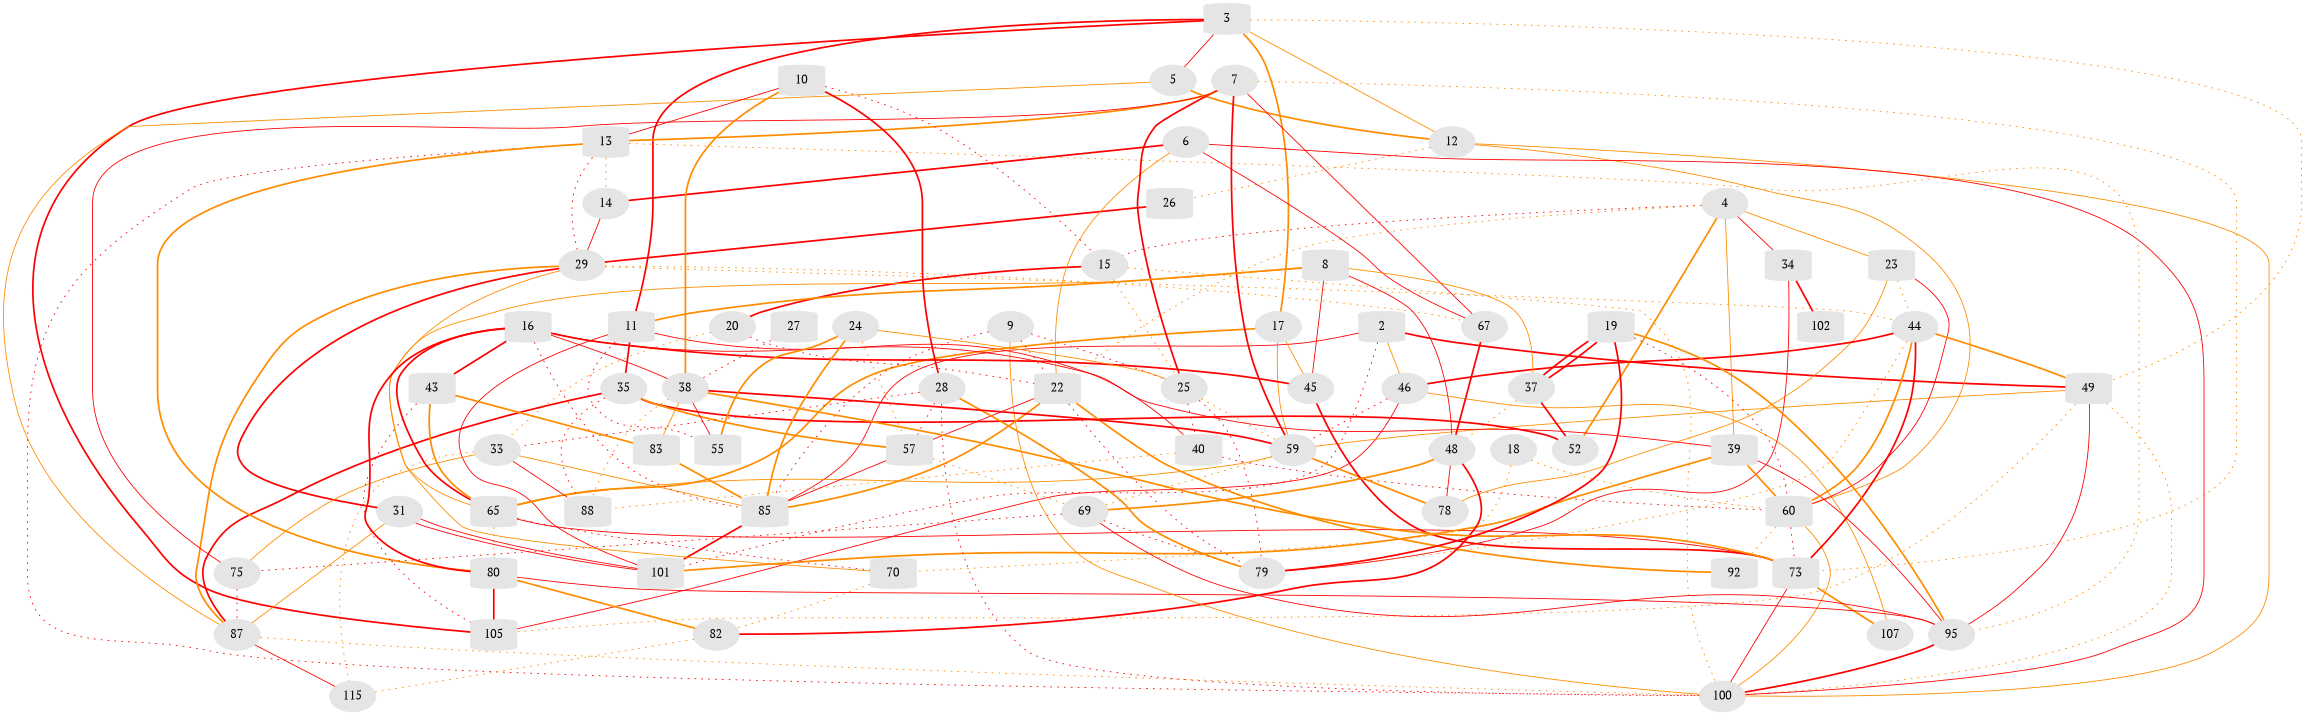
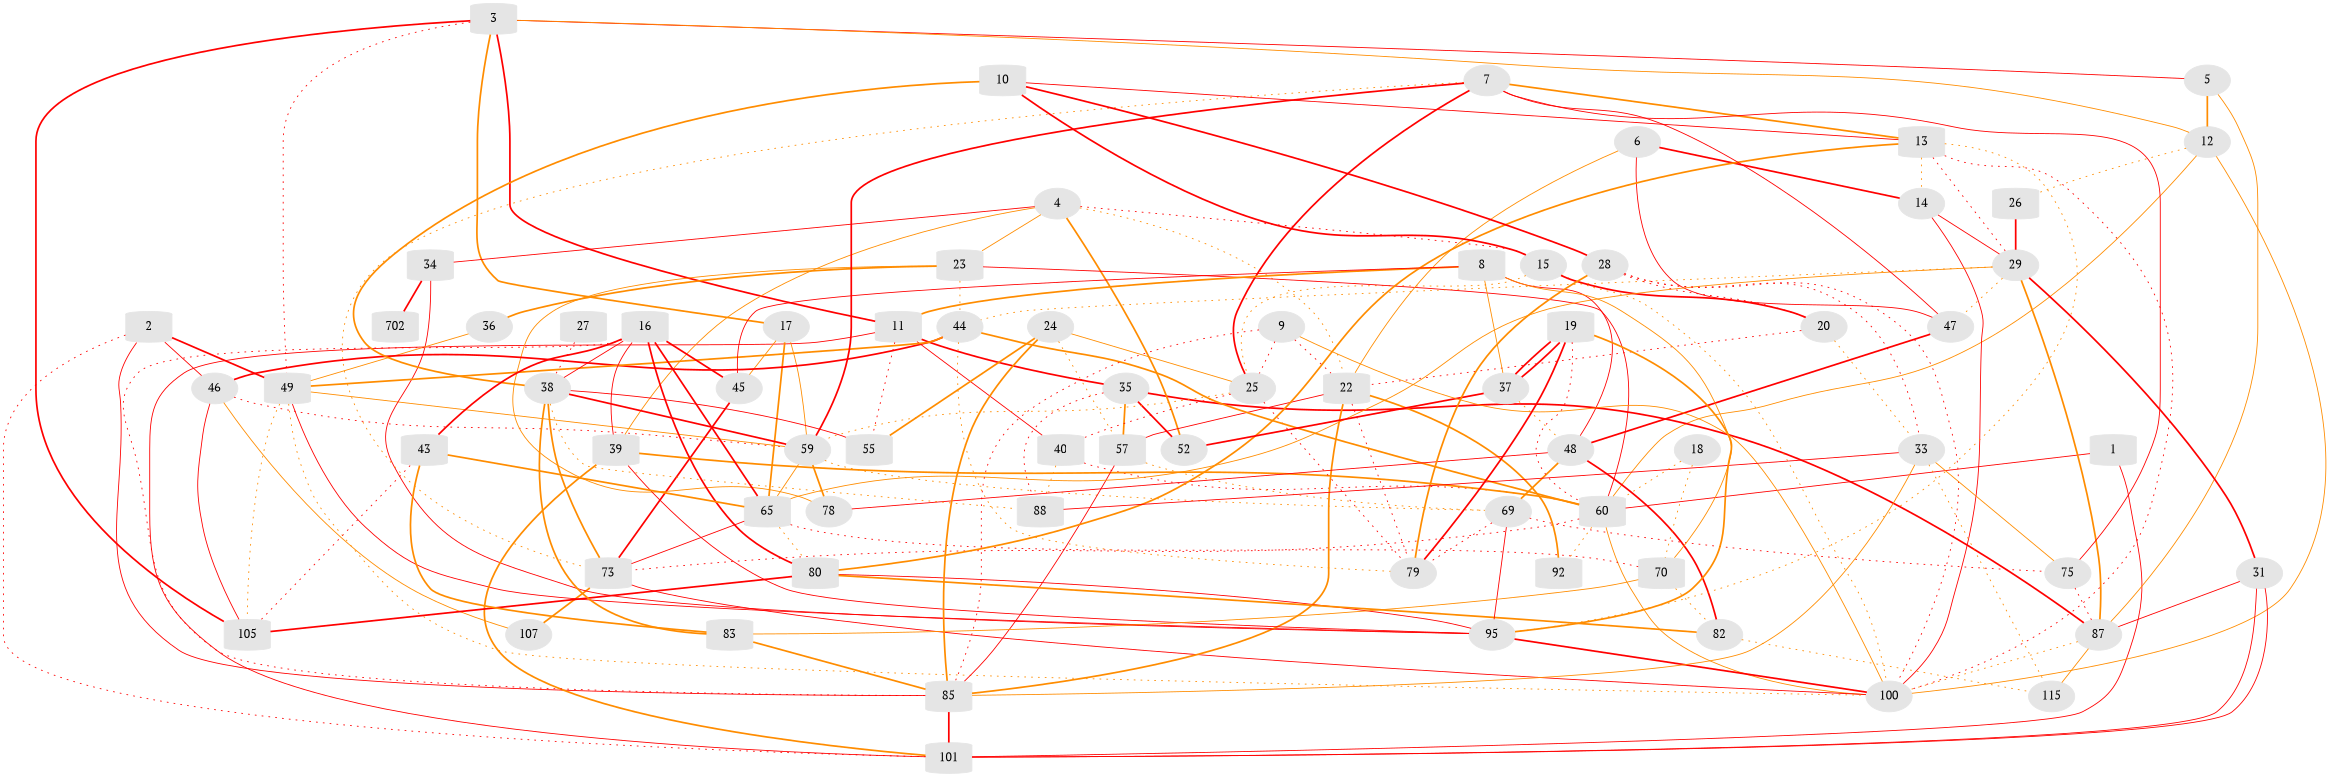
(1954, 50) -> (284, 137)
(964, 145) -> (1247, 216)
(2100, 220) -> (1979, 453)
none -> (489, 327)
(1484, 327) -> (1951, 327)
(1821, 327) -> (395, 327)
(1393, 358) -> (178, 354)
(927, 417) -> (1715, 296)
(671, 419) -> (562, 567)
(1897, 438) -> none
none -> (2113, 450)
(1617, 493) -> (549, 580)
(318, 573) -> (2179, 604)
none -> (1241, 619)
(295, 666) -> (2077, 663)
